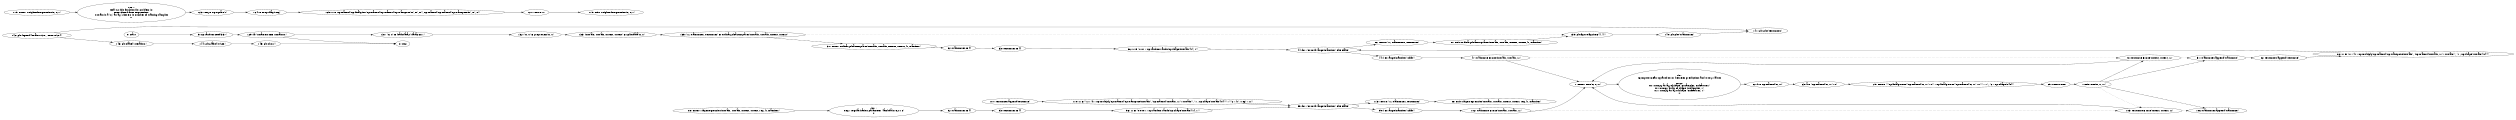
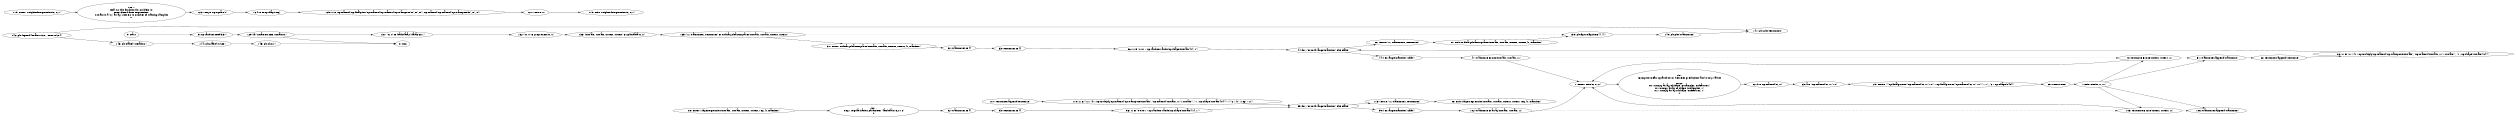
(2119, 98) -> (2119, 98)
(1496, 111) -> (1496, 111)
